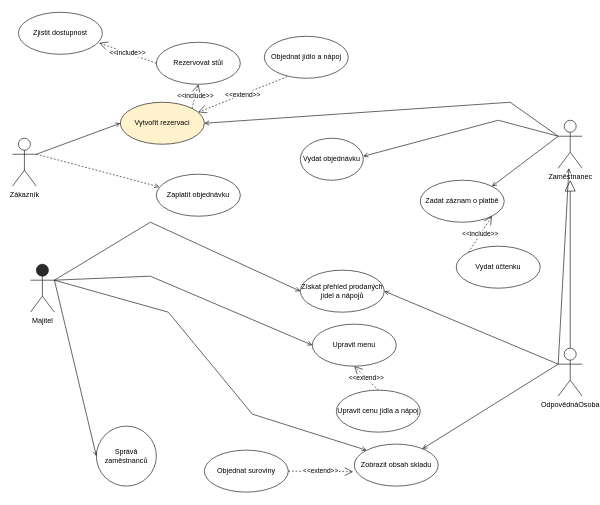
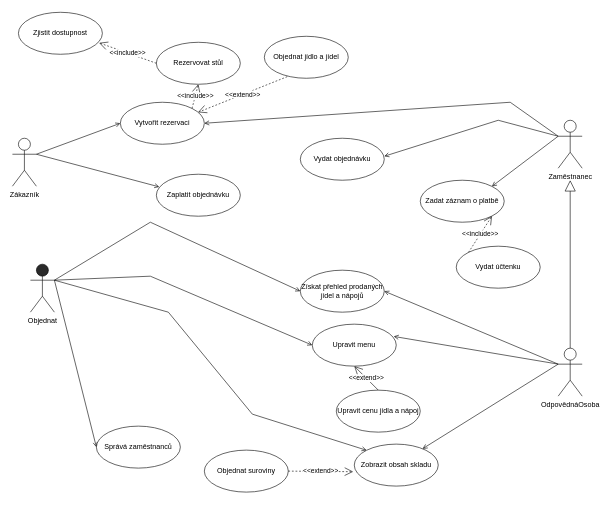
(306, 57) -> (306, 57)
(162, 123) -> (162, 123)
(332, 159) -> (342, 159)
(98, 171) -> (98, 171)
(564, 266) -> (475, 350)
(43, 321) -> (43, 321)
(374, 386) -> (374, 386)
(126, 456) -> (138, 447)
